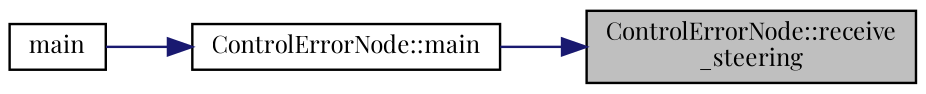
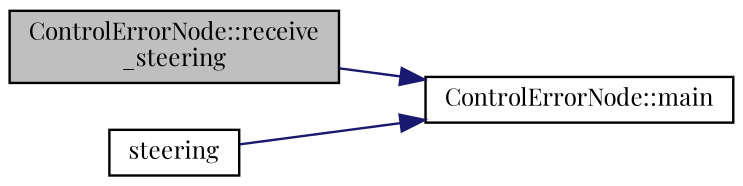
(58, 47) -> (174, 153)
(531, 47) -> (370, 72)
